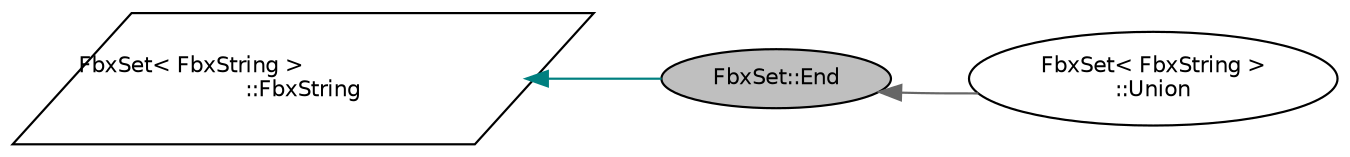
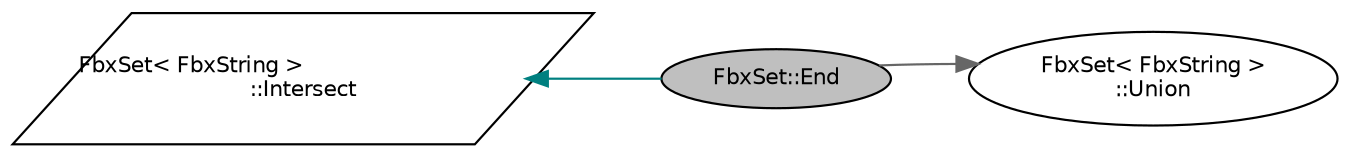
(303, 79) -> (303, 79)
(940, 93) -> (918, 64)
